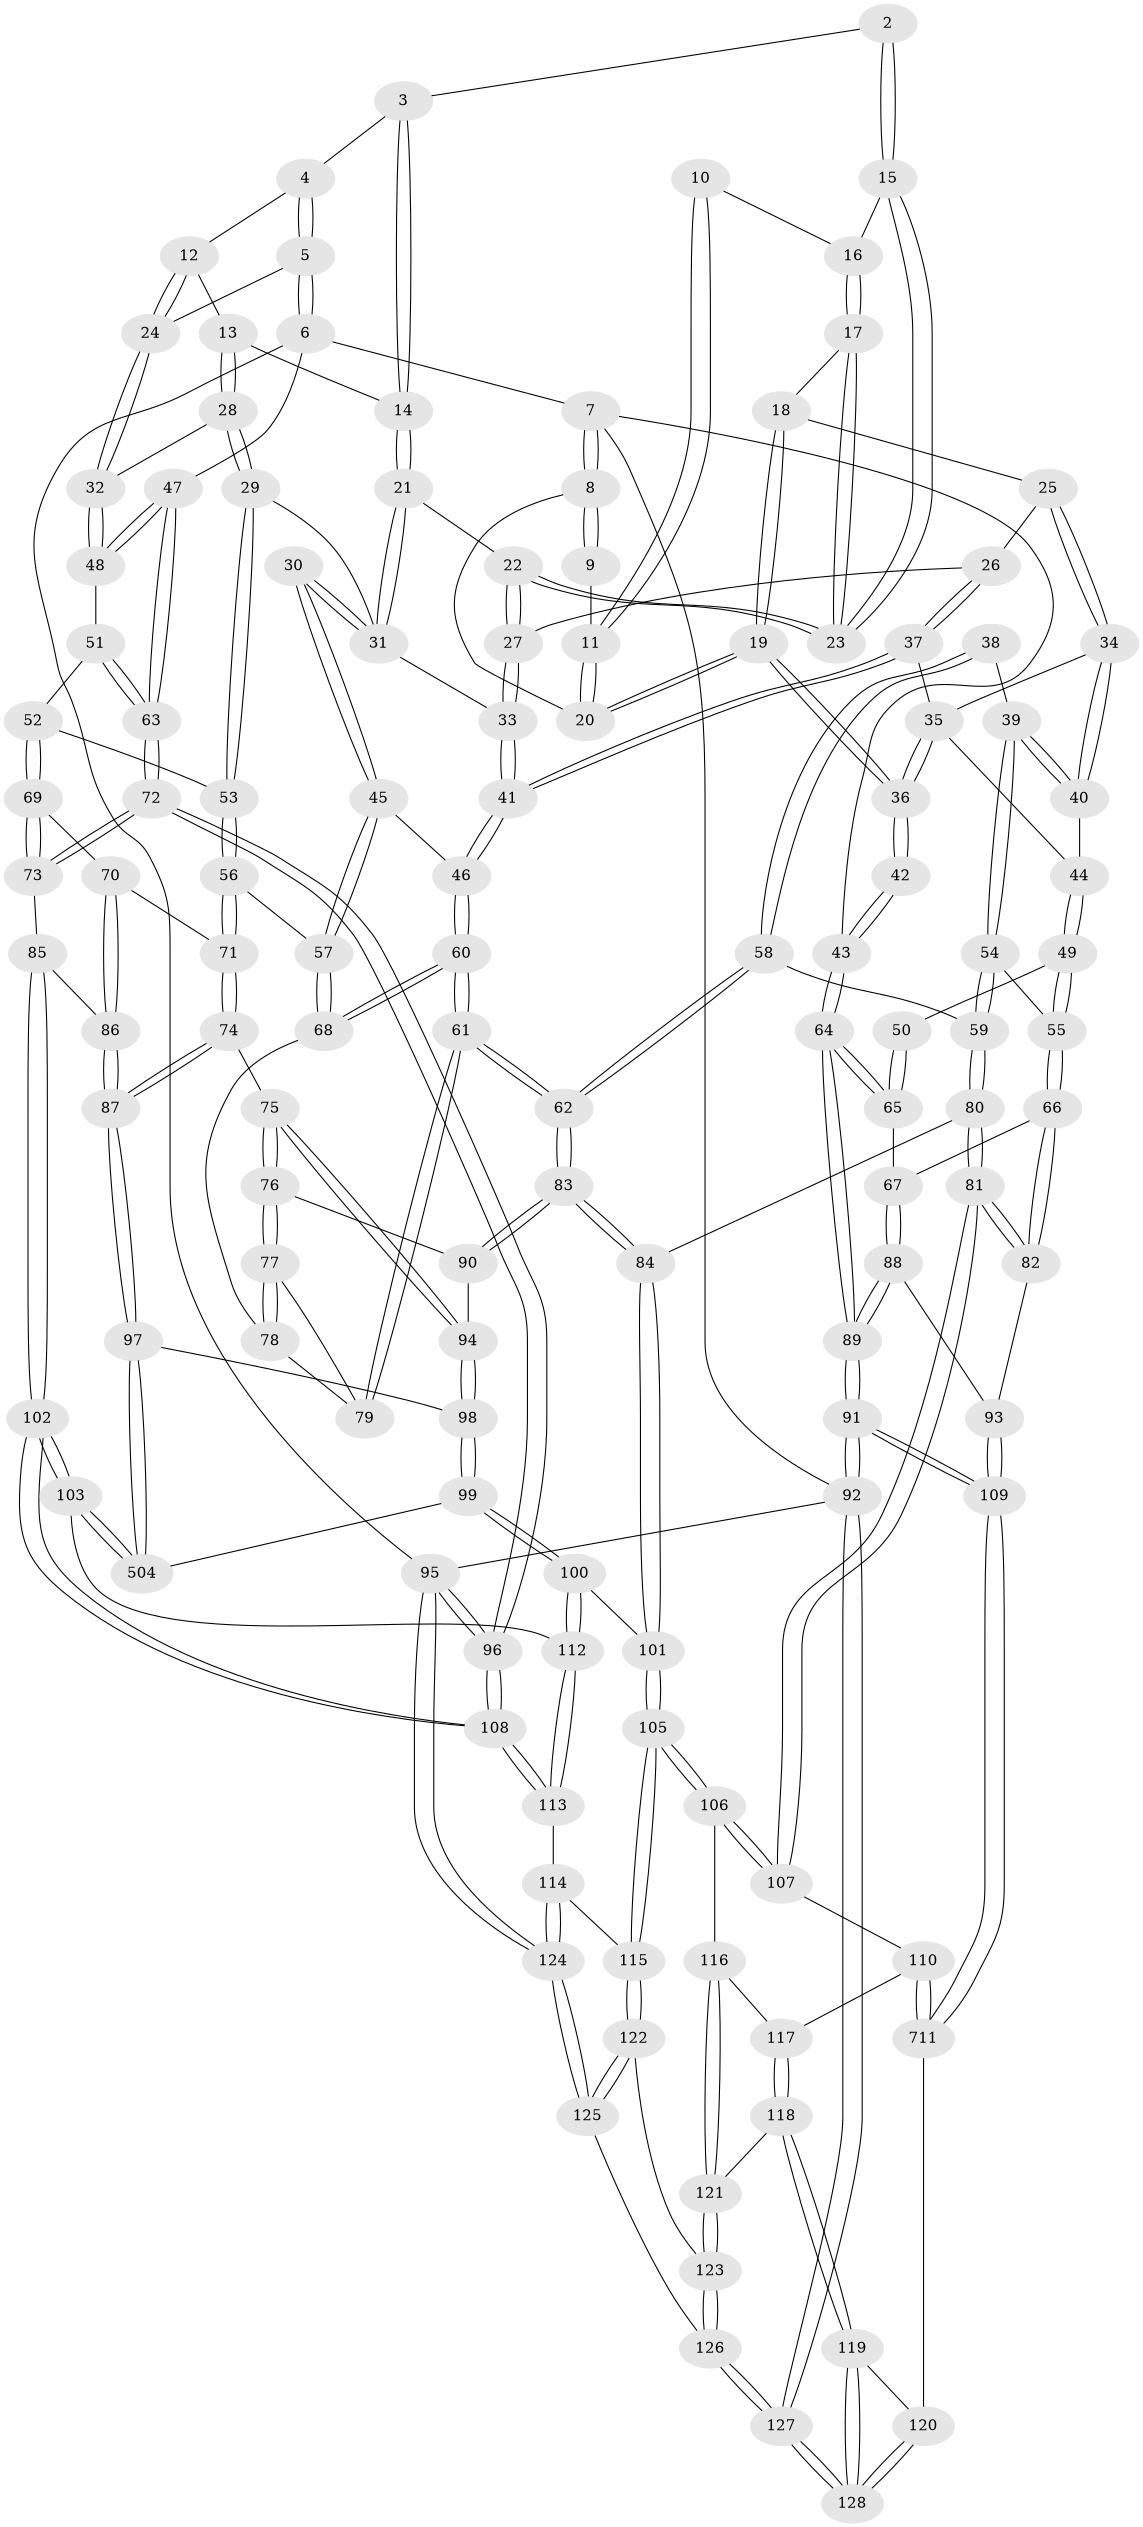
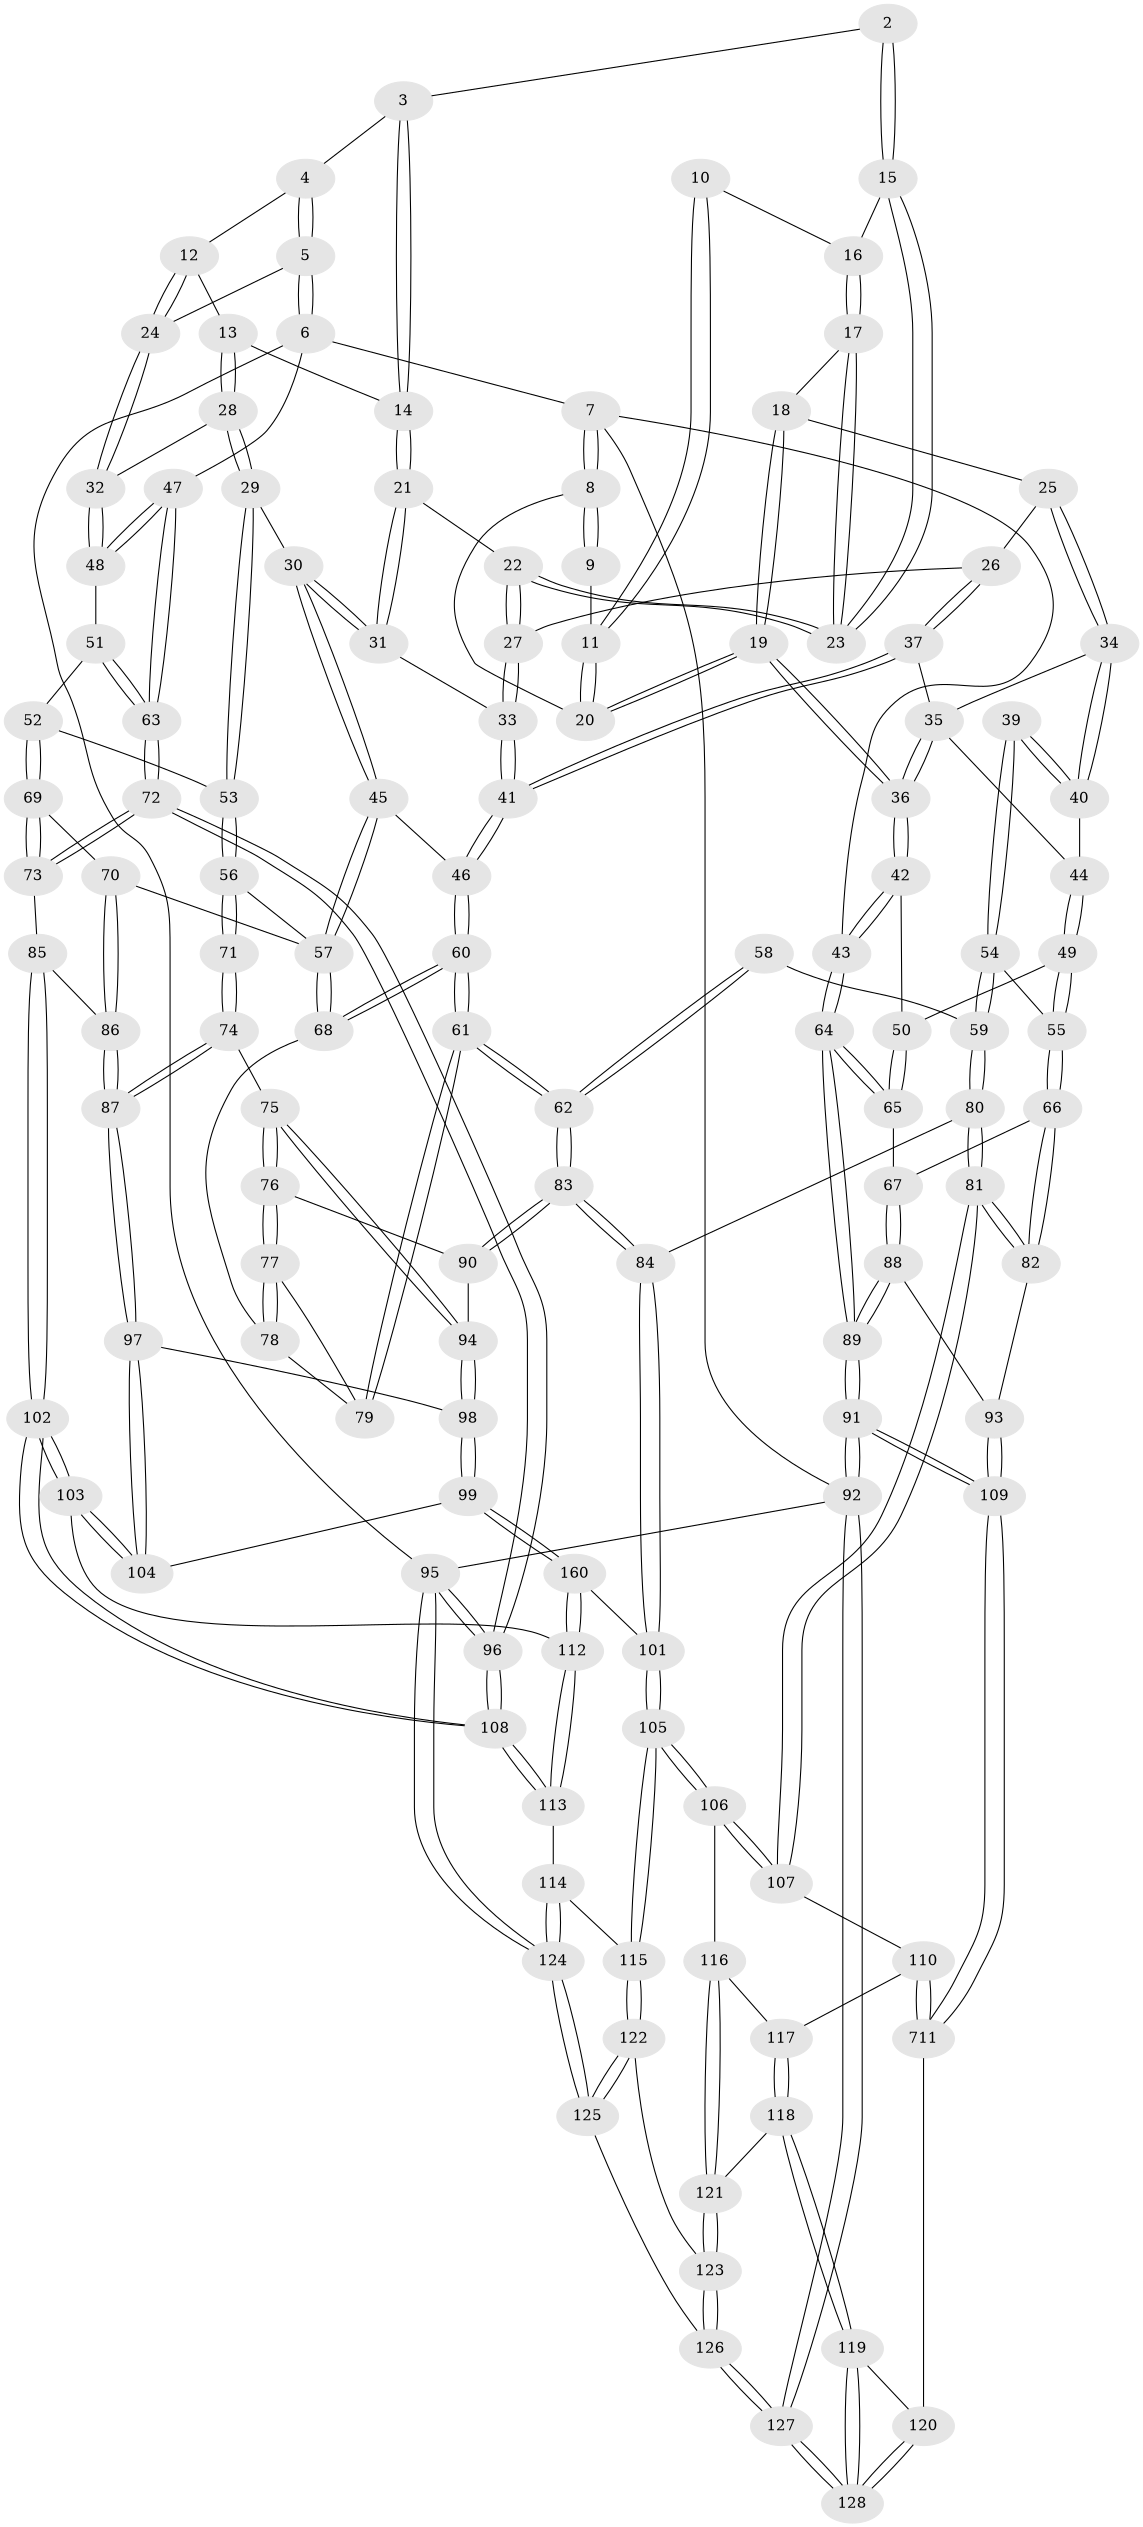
(337, 552) -> (272, 527)
(991, 644) -> none
(176, 919) -> (213, 913)
none -> (901, 954)
(142, 1574) -> (142, 1574)
(575, 1574) -> (575, 1574)
